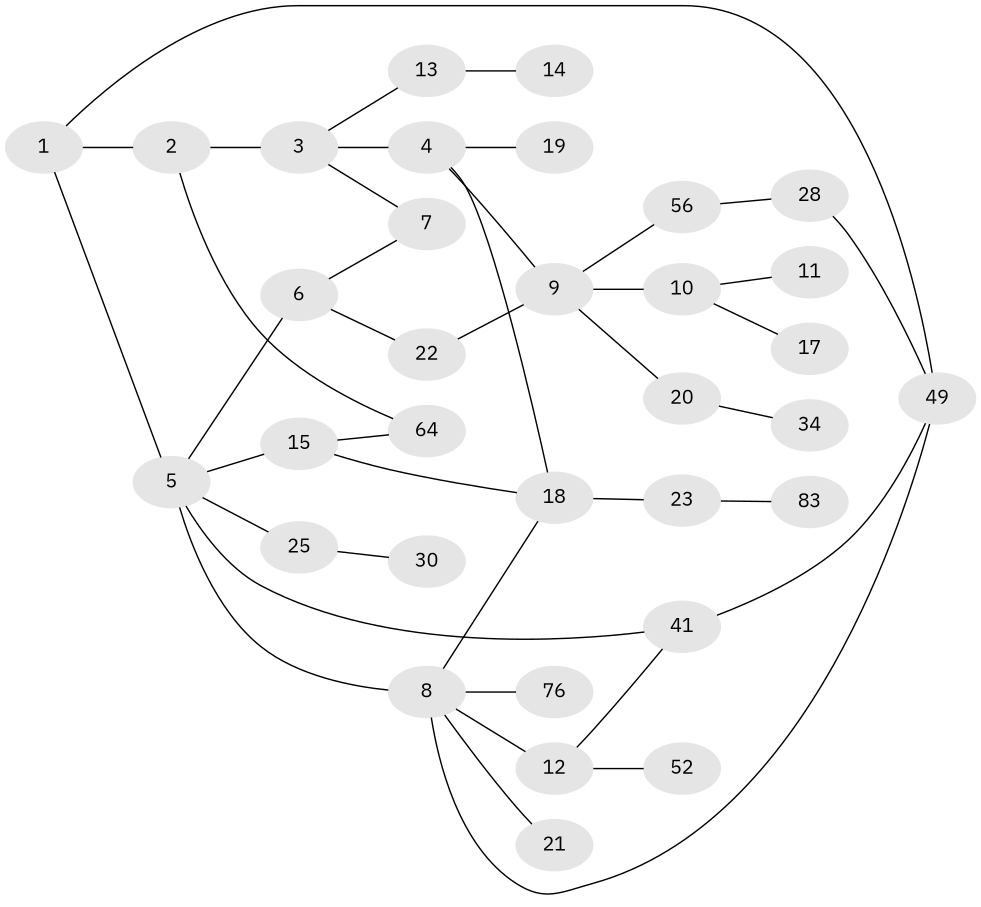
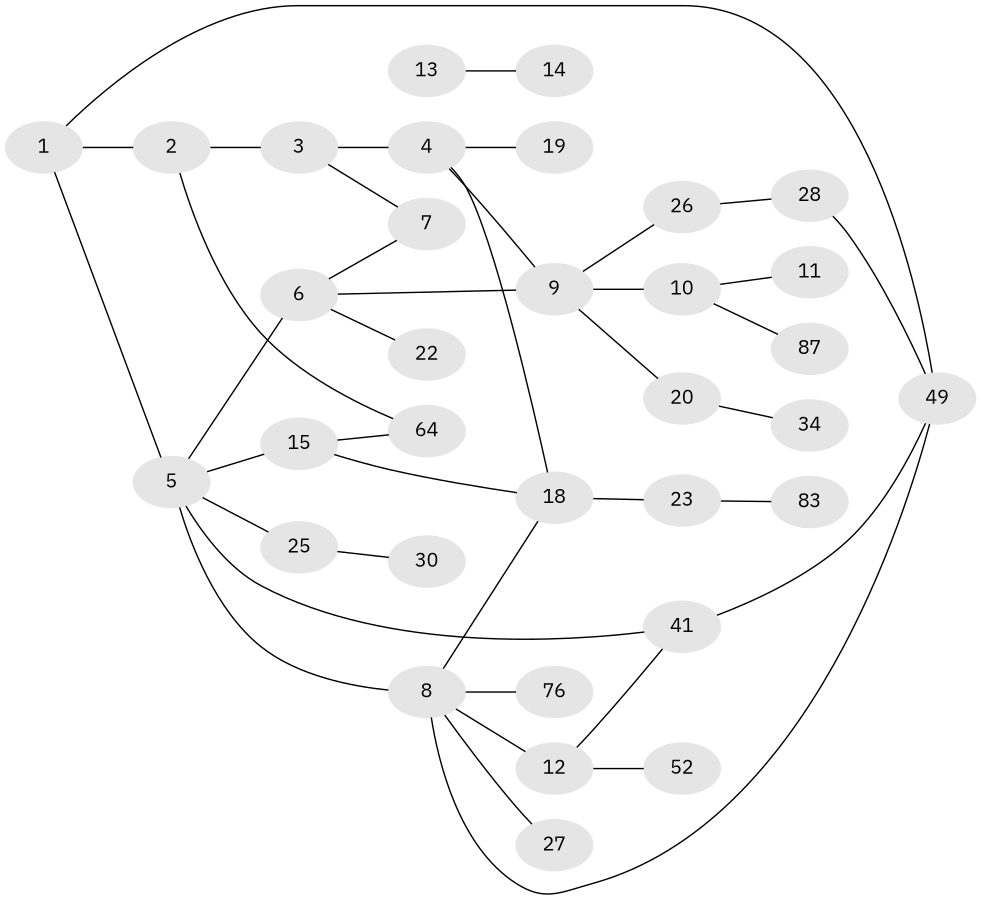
(363, 109) -> none
(682, 207) -> (682, 207)
(491, 322) -> (427, 292)
(810, 349) -> (810, 349)
(554, 845) -> (554, 845)
